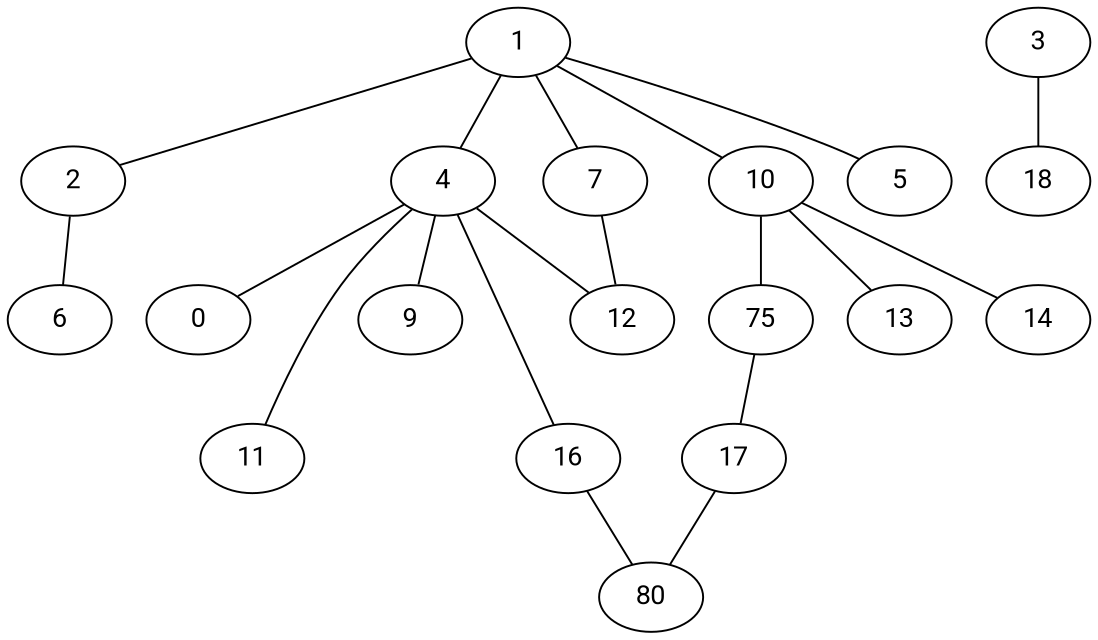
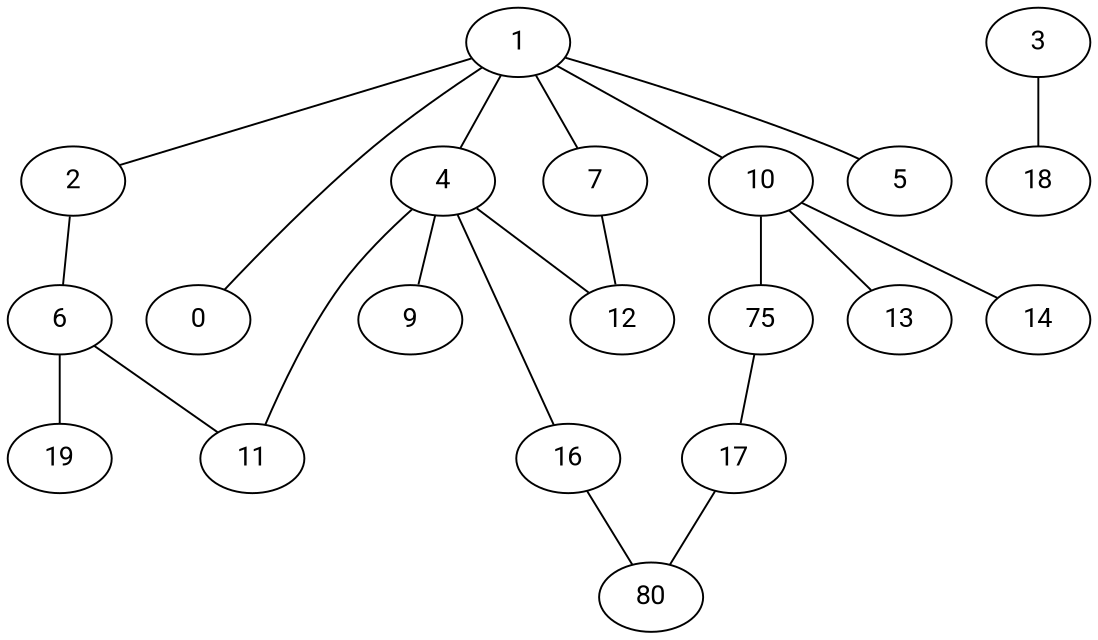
(321, 250) -> (346, 170)
none -> (156, 389)
none -> (60, 458)
